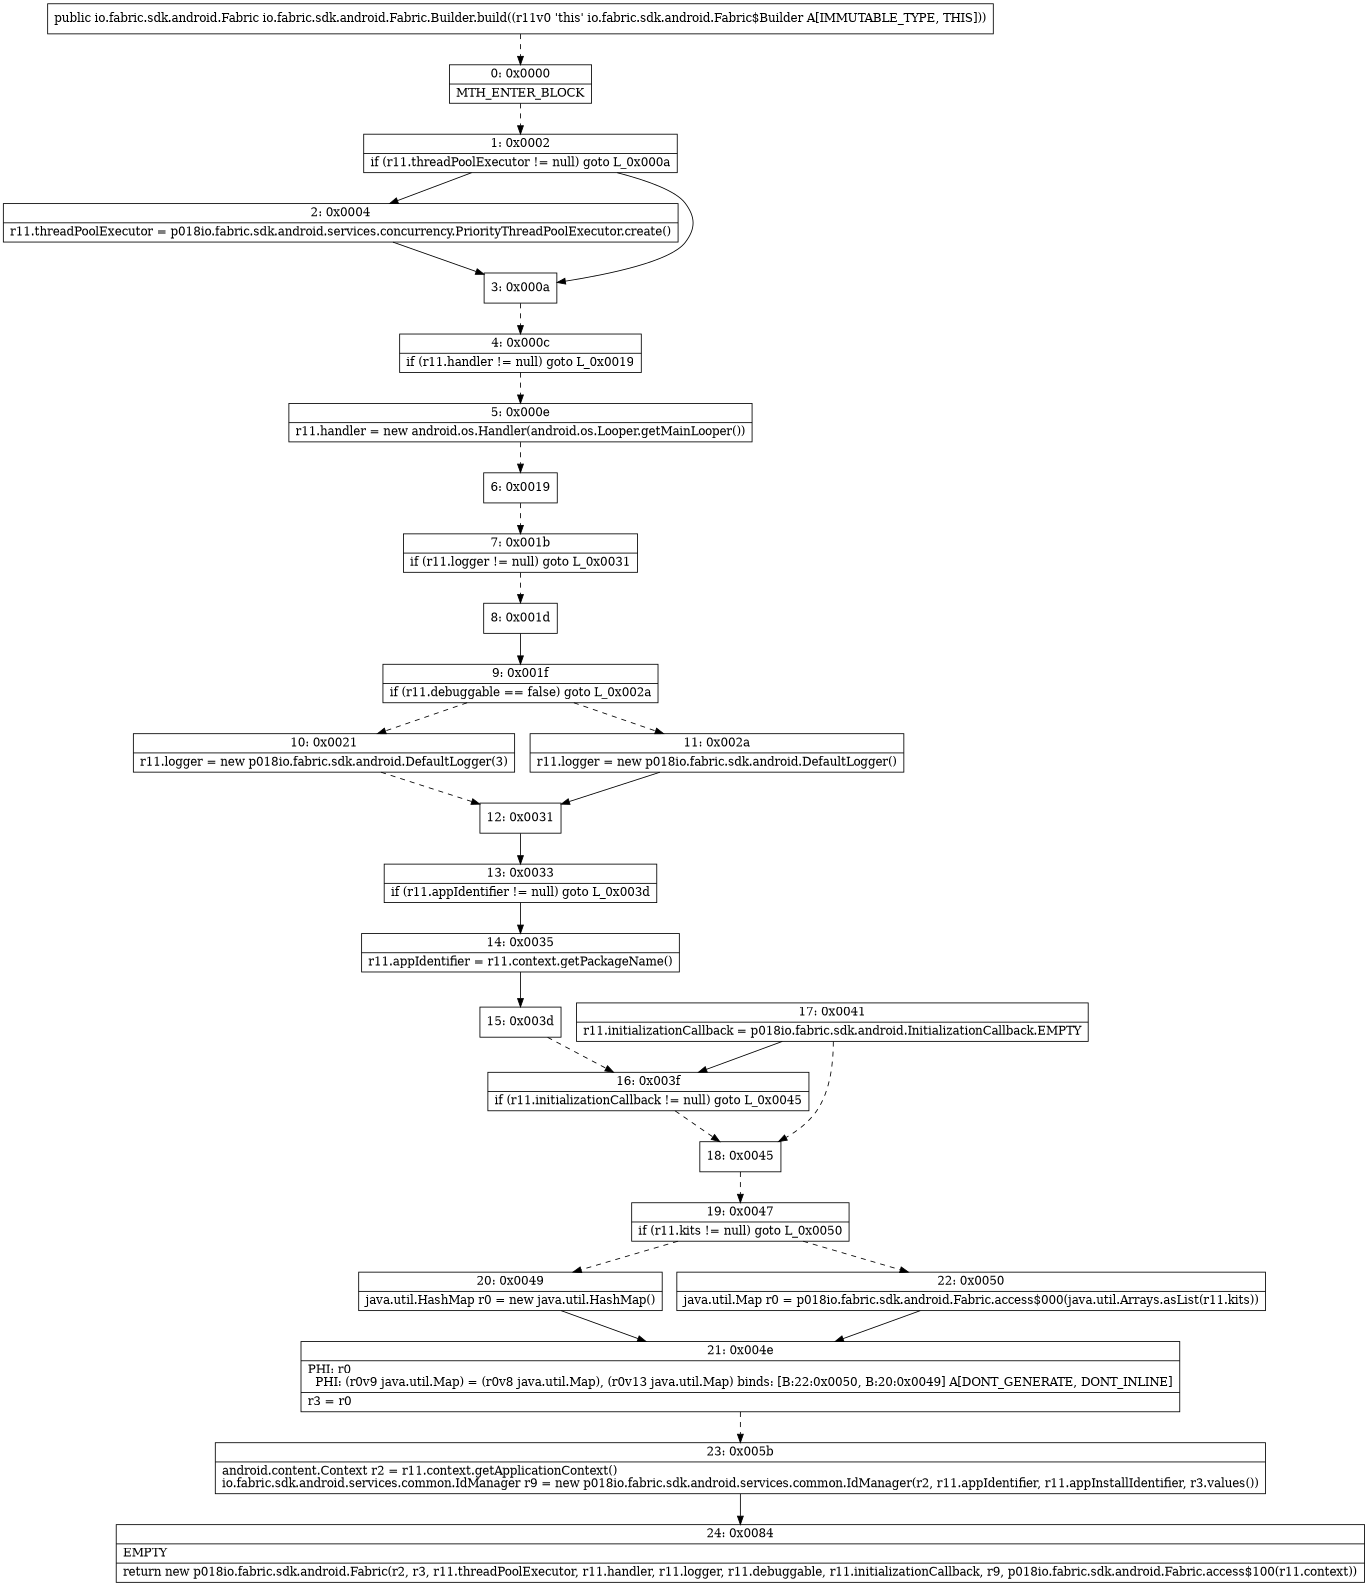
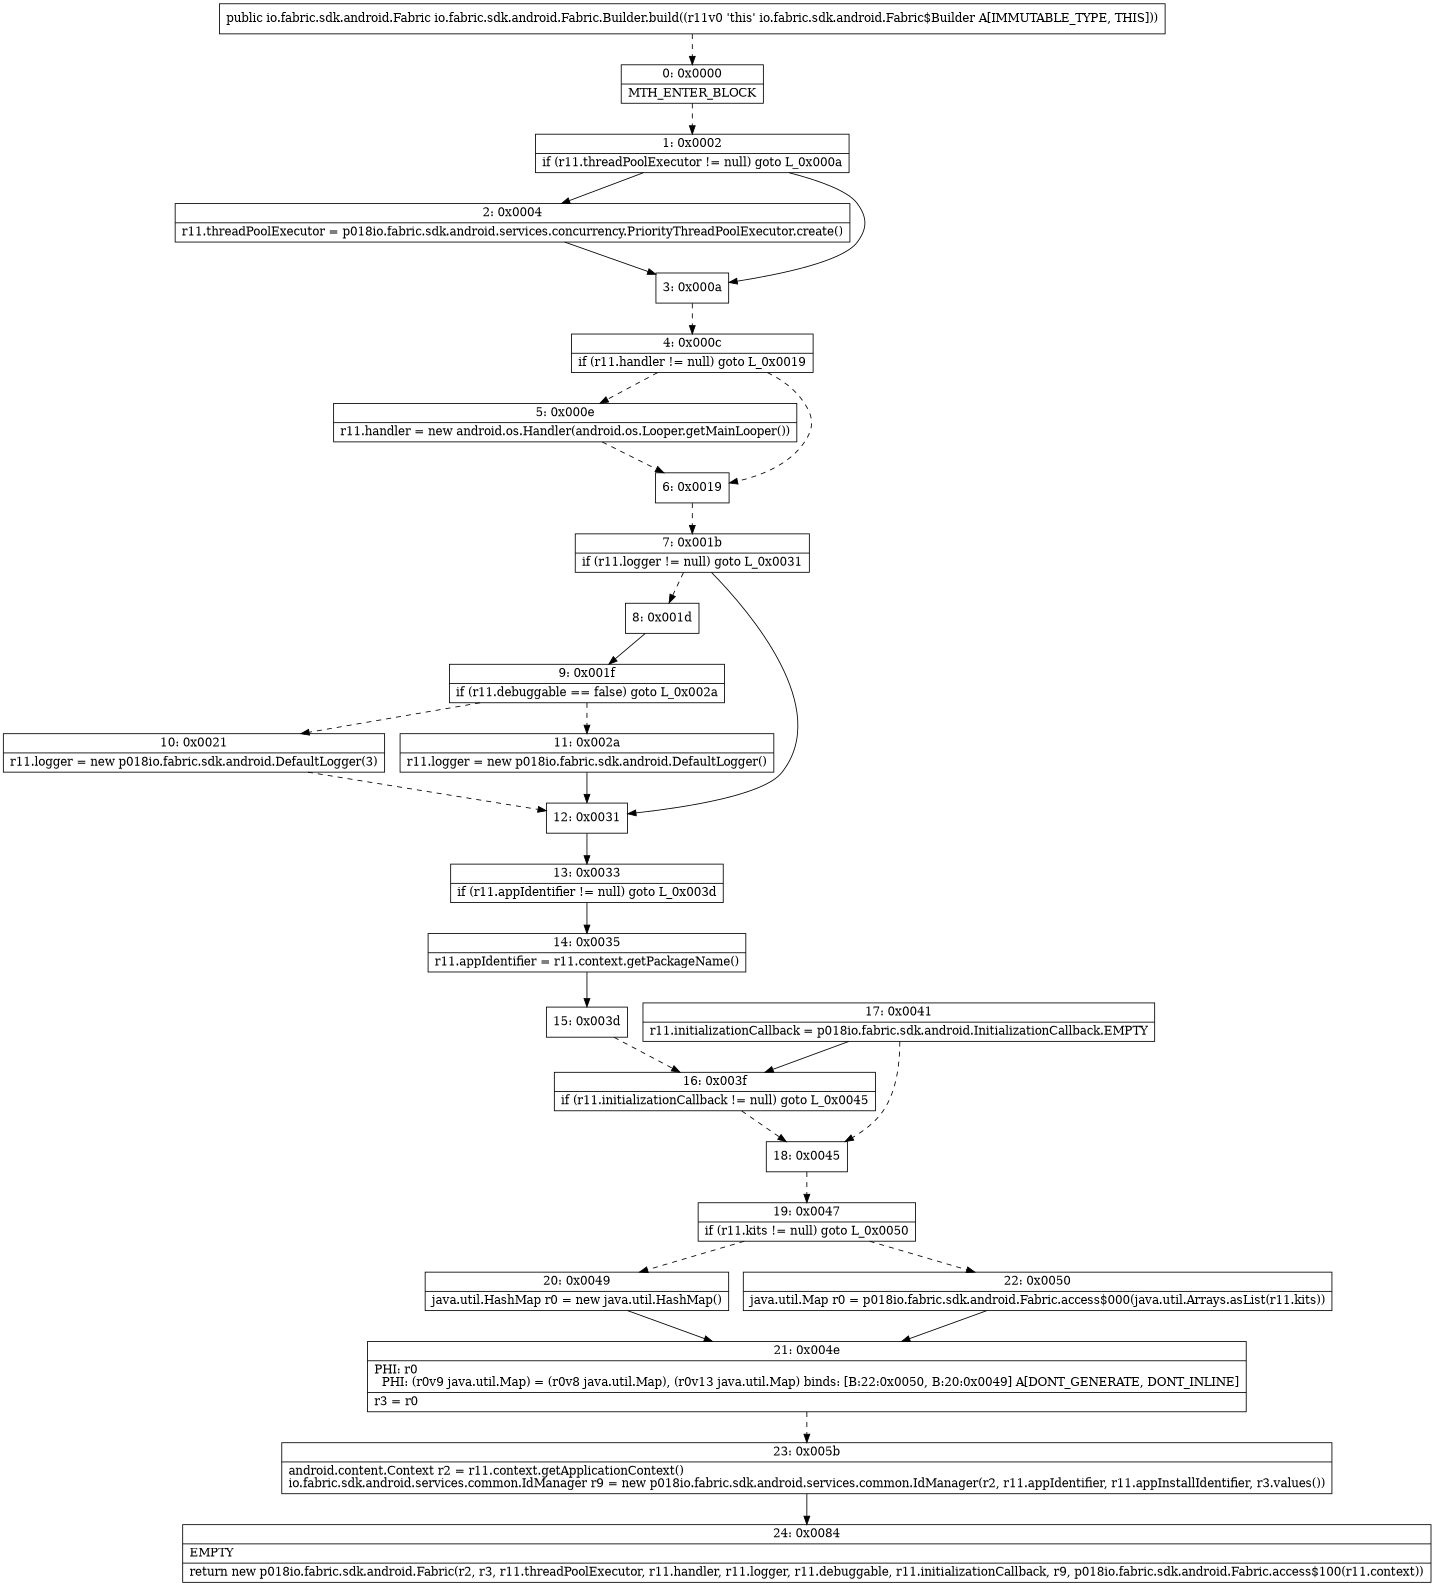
none -> (807, 437)
none -> (796, 738)
